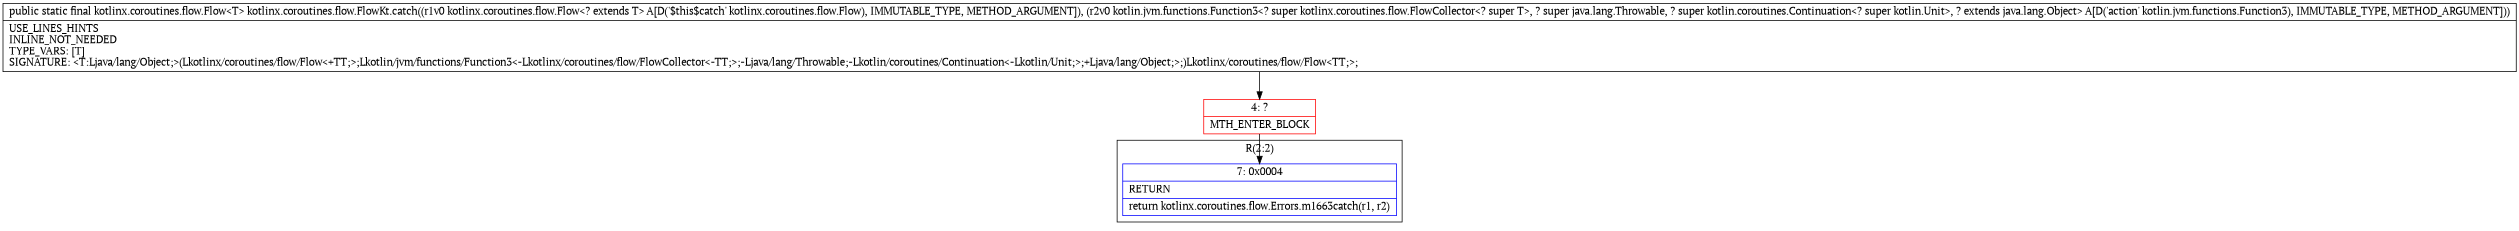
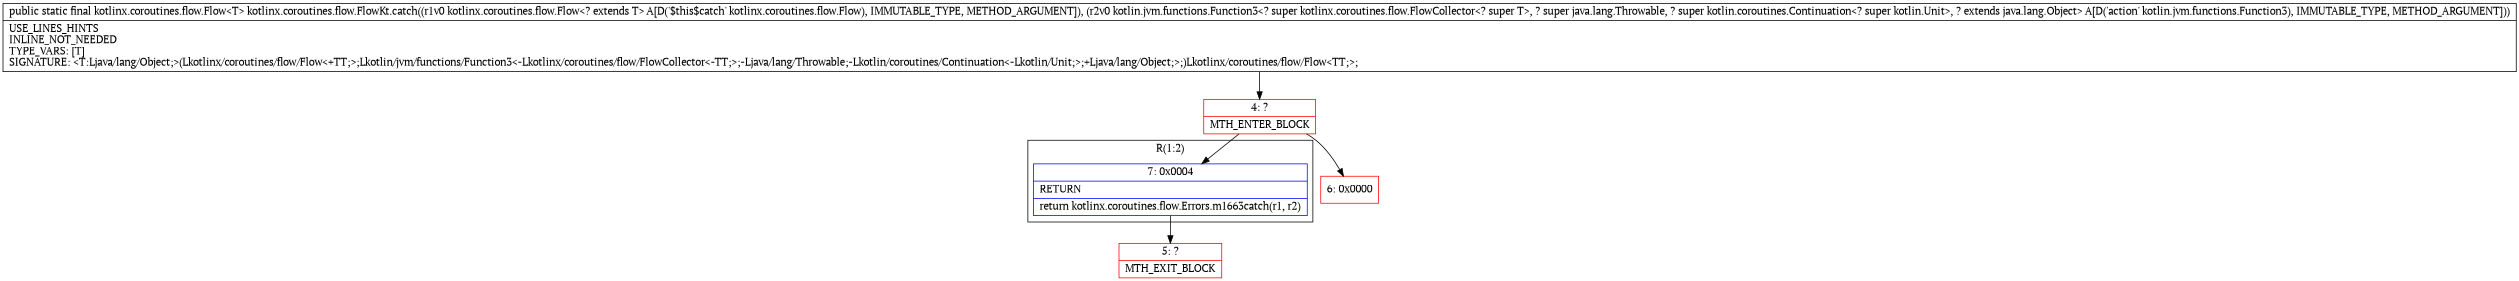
(1260, 149) -> (1170, 149)
none -> (1350, 190)
none -> (1170, 261)
